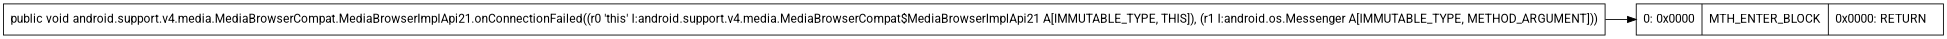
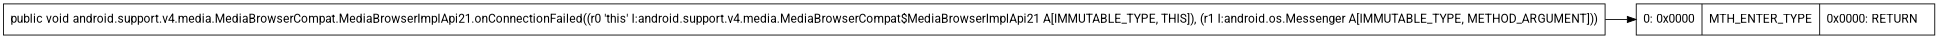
(1765, 19) -> (1761, 19)
